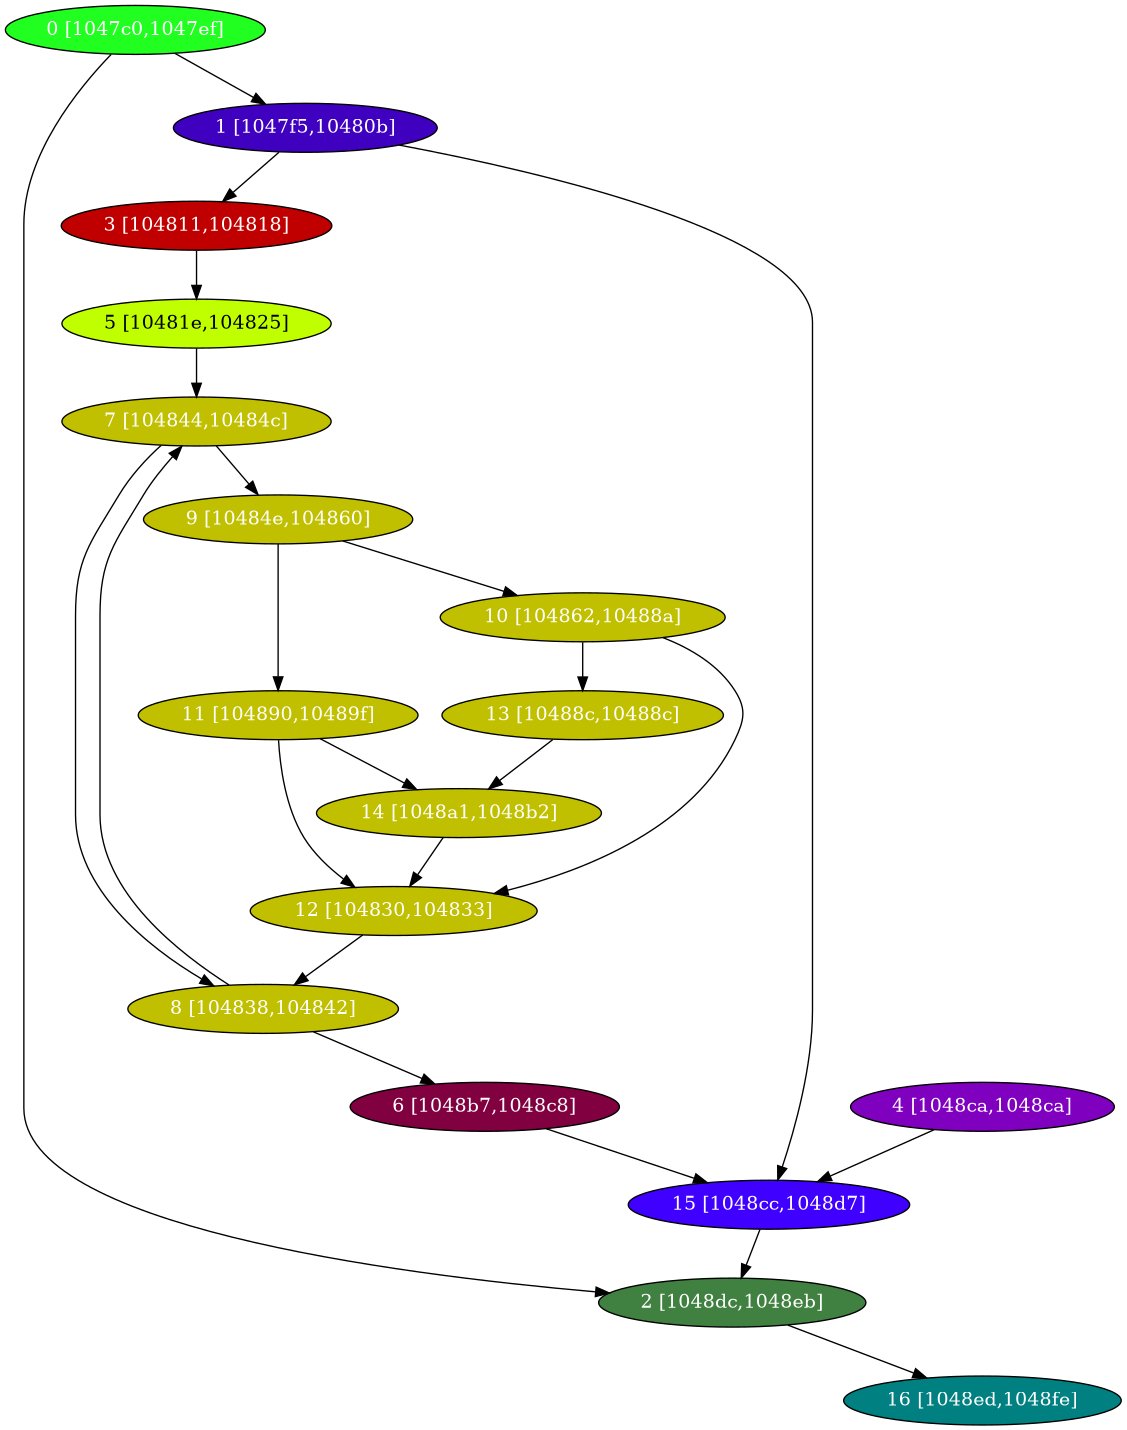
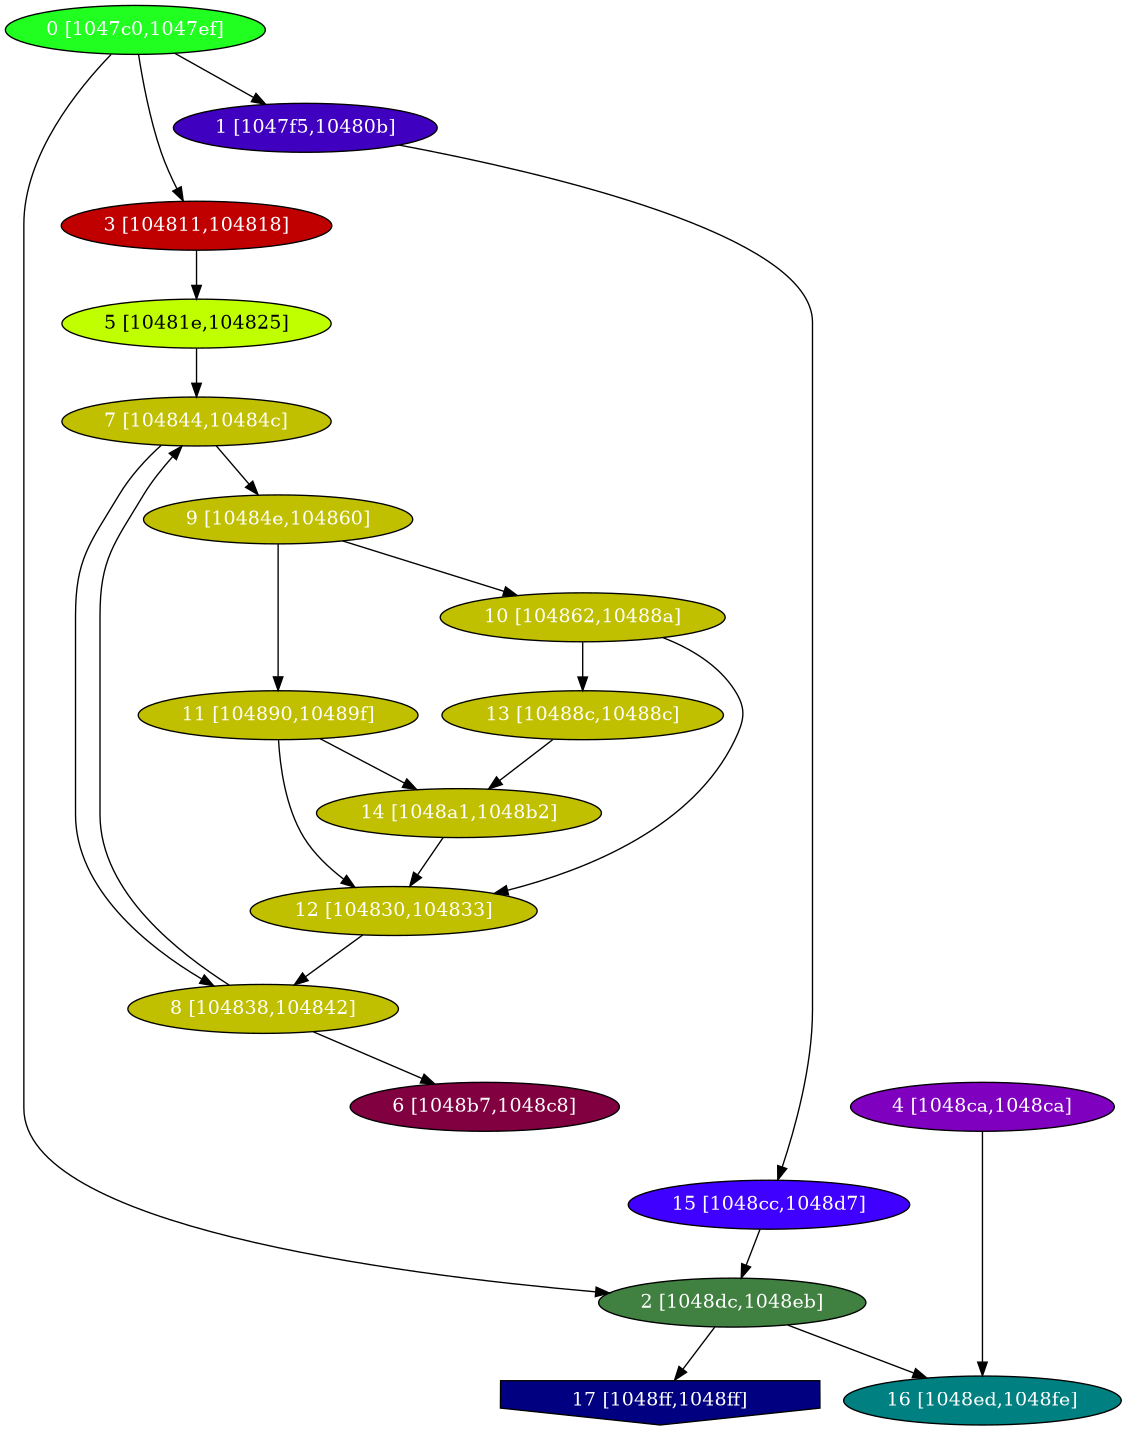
(256, 172) -> (153, 123)
(620, 1153) -> none
(882, 1153) -> (982, 1247)
none -> (660, 1401)
